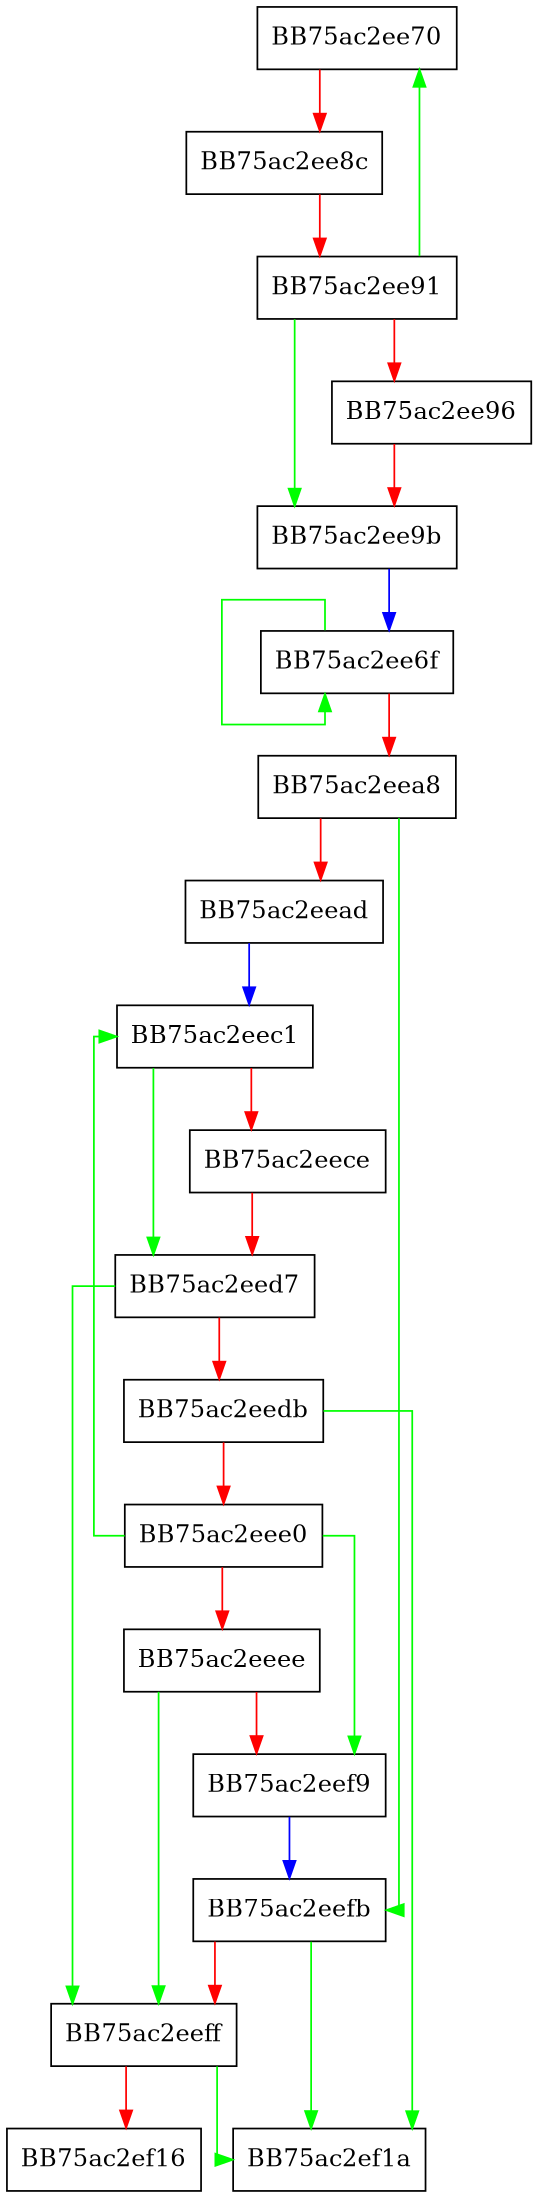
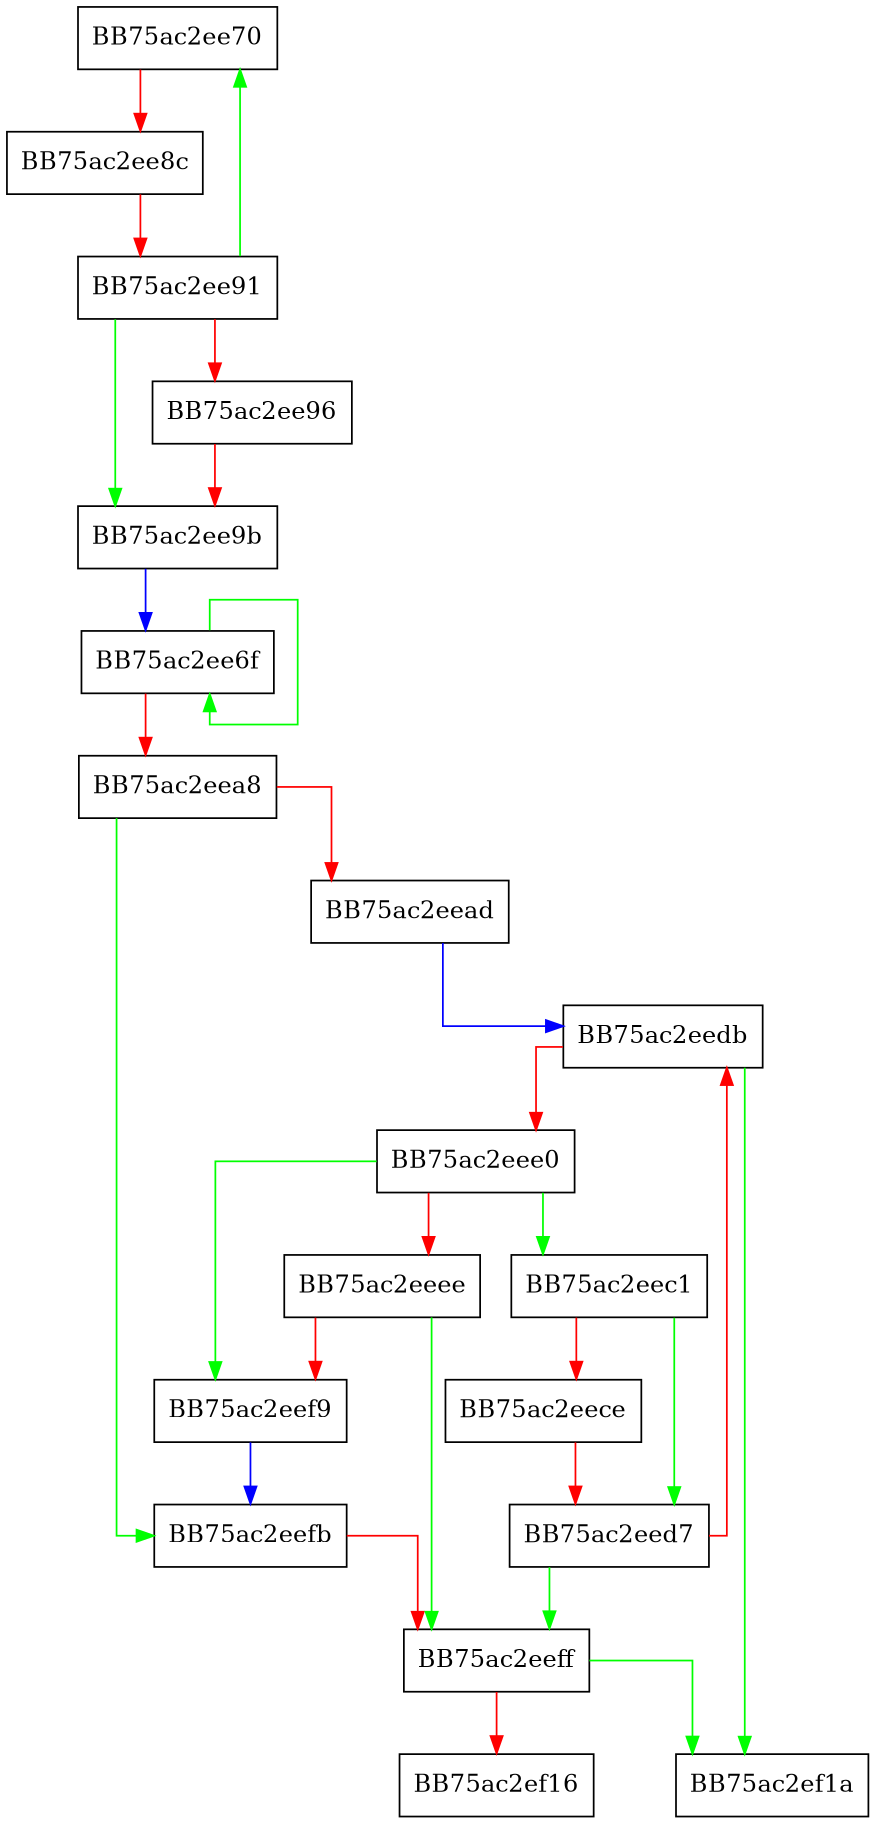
(249, 965) -> (453, 1026)
(311, 2026) -> none
